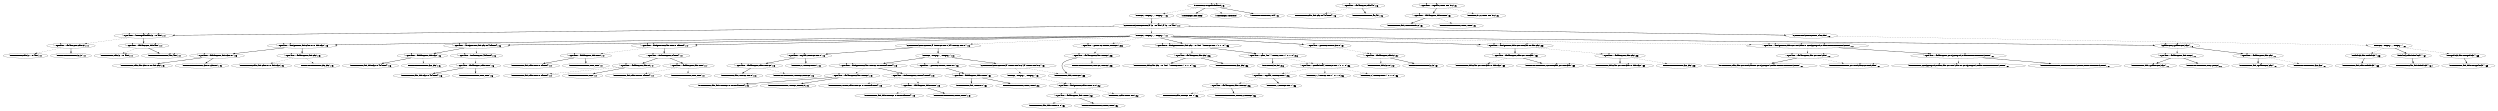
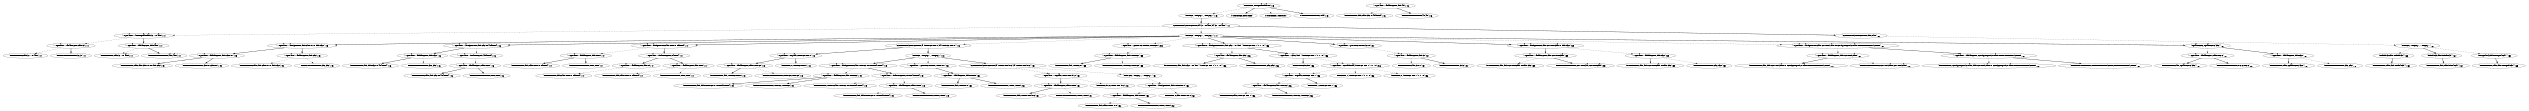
(644, 31) -> (669, 31)
(1041, 71) -> (1031, 71)
(583, 76) -> none
